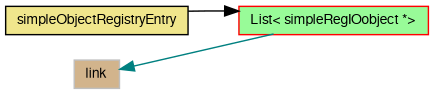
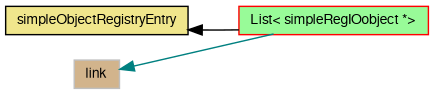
(206, 11) -> (221, 30)
